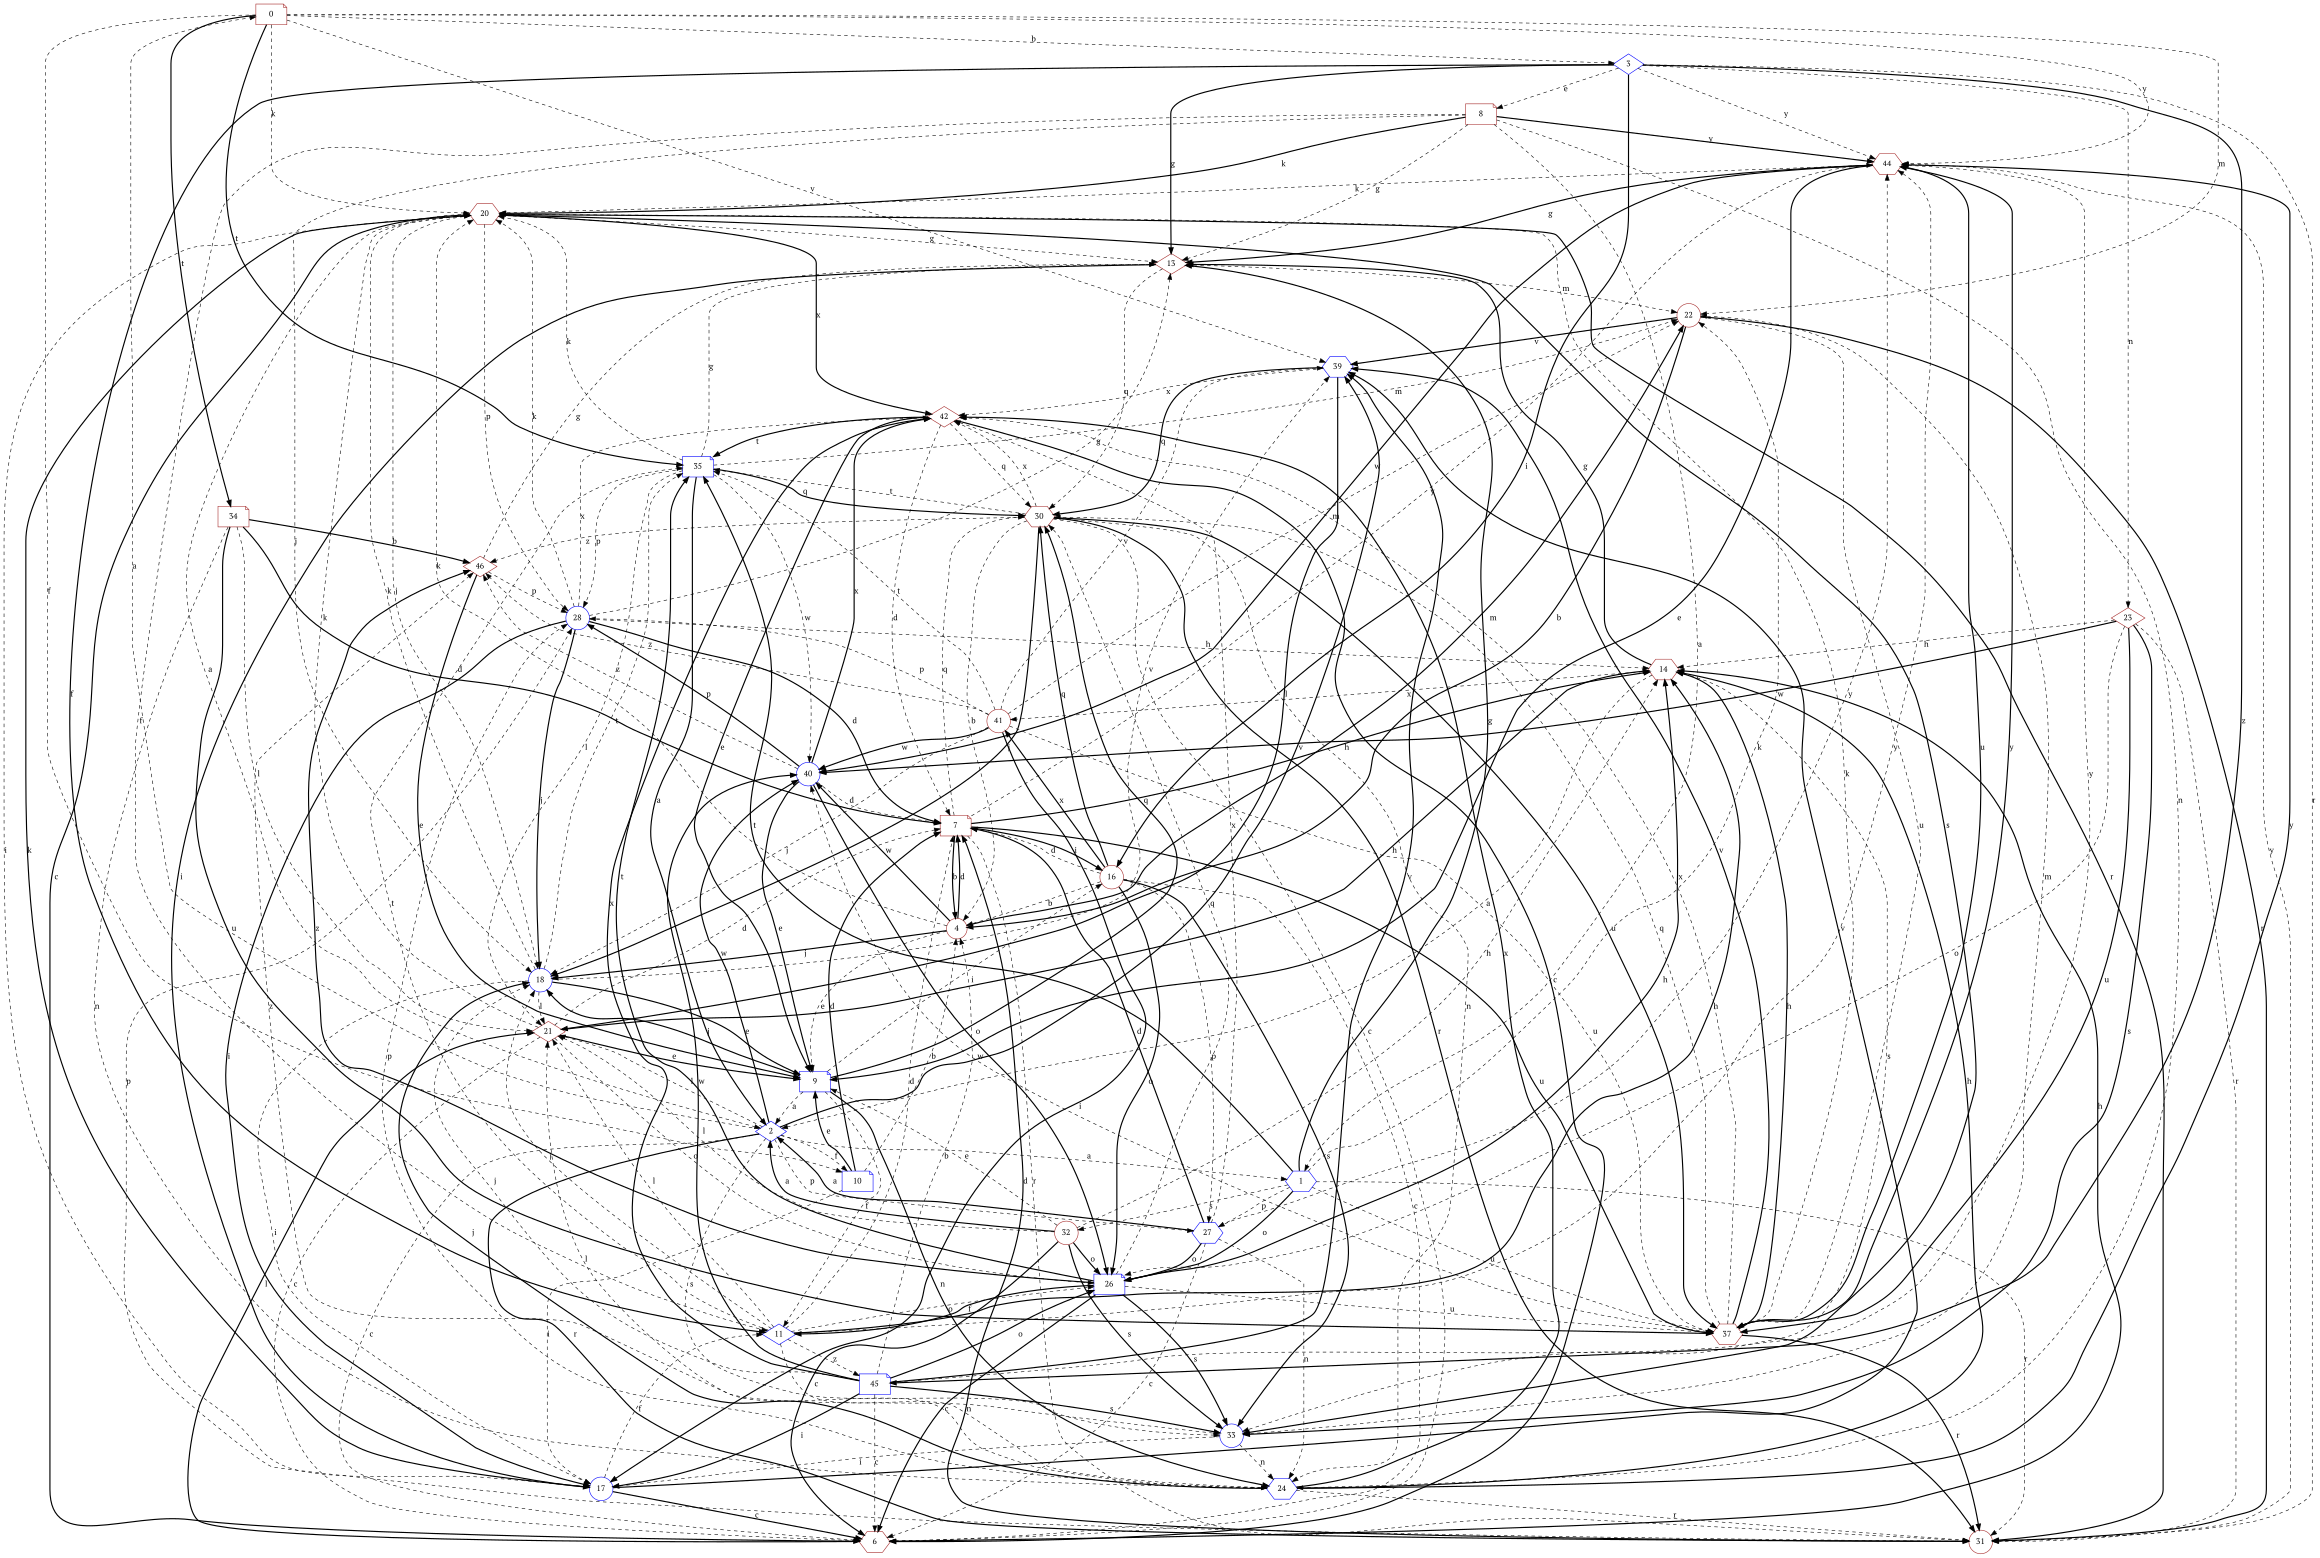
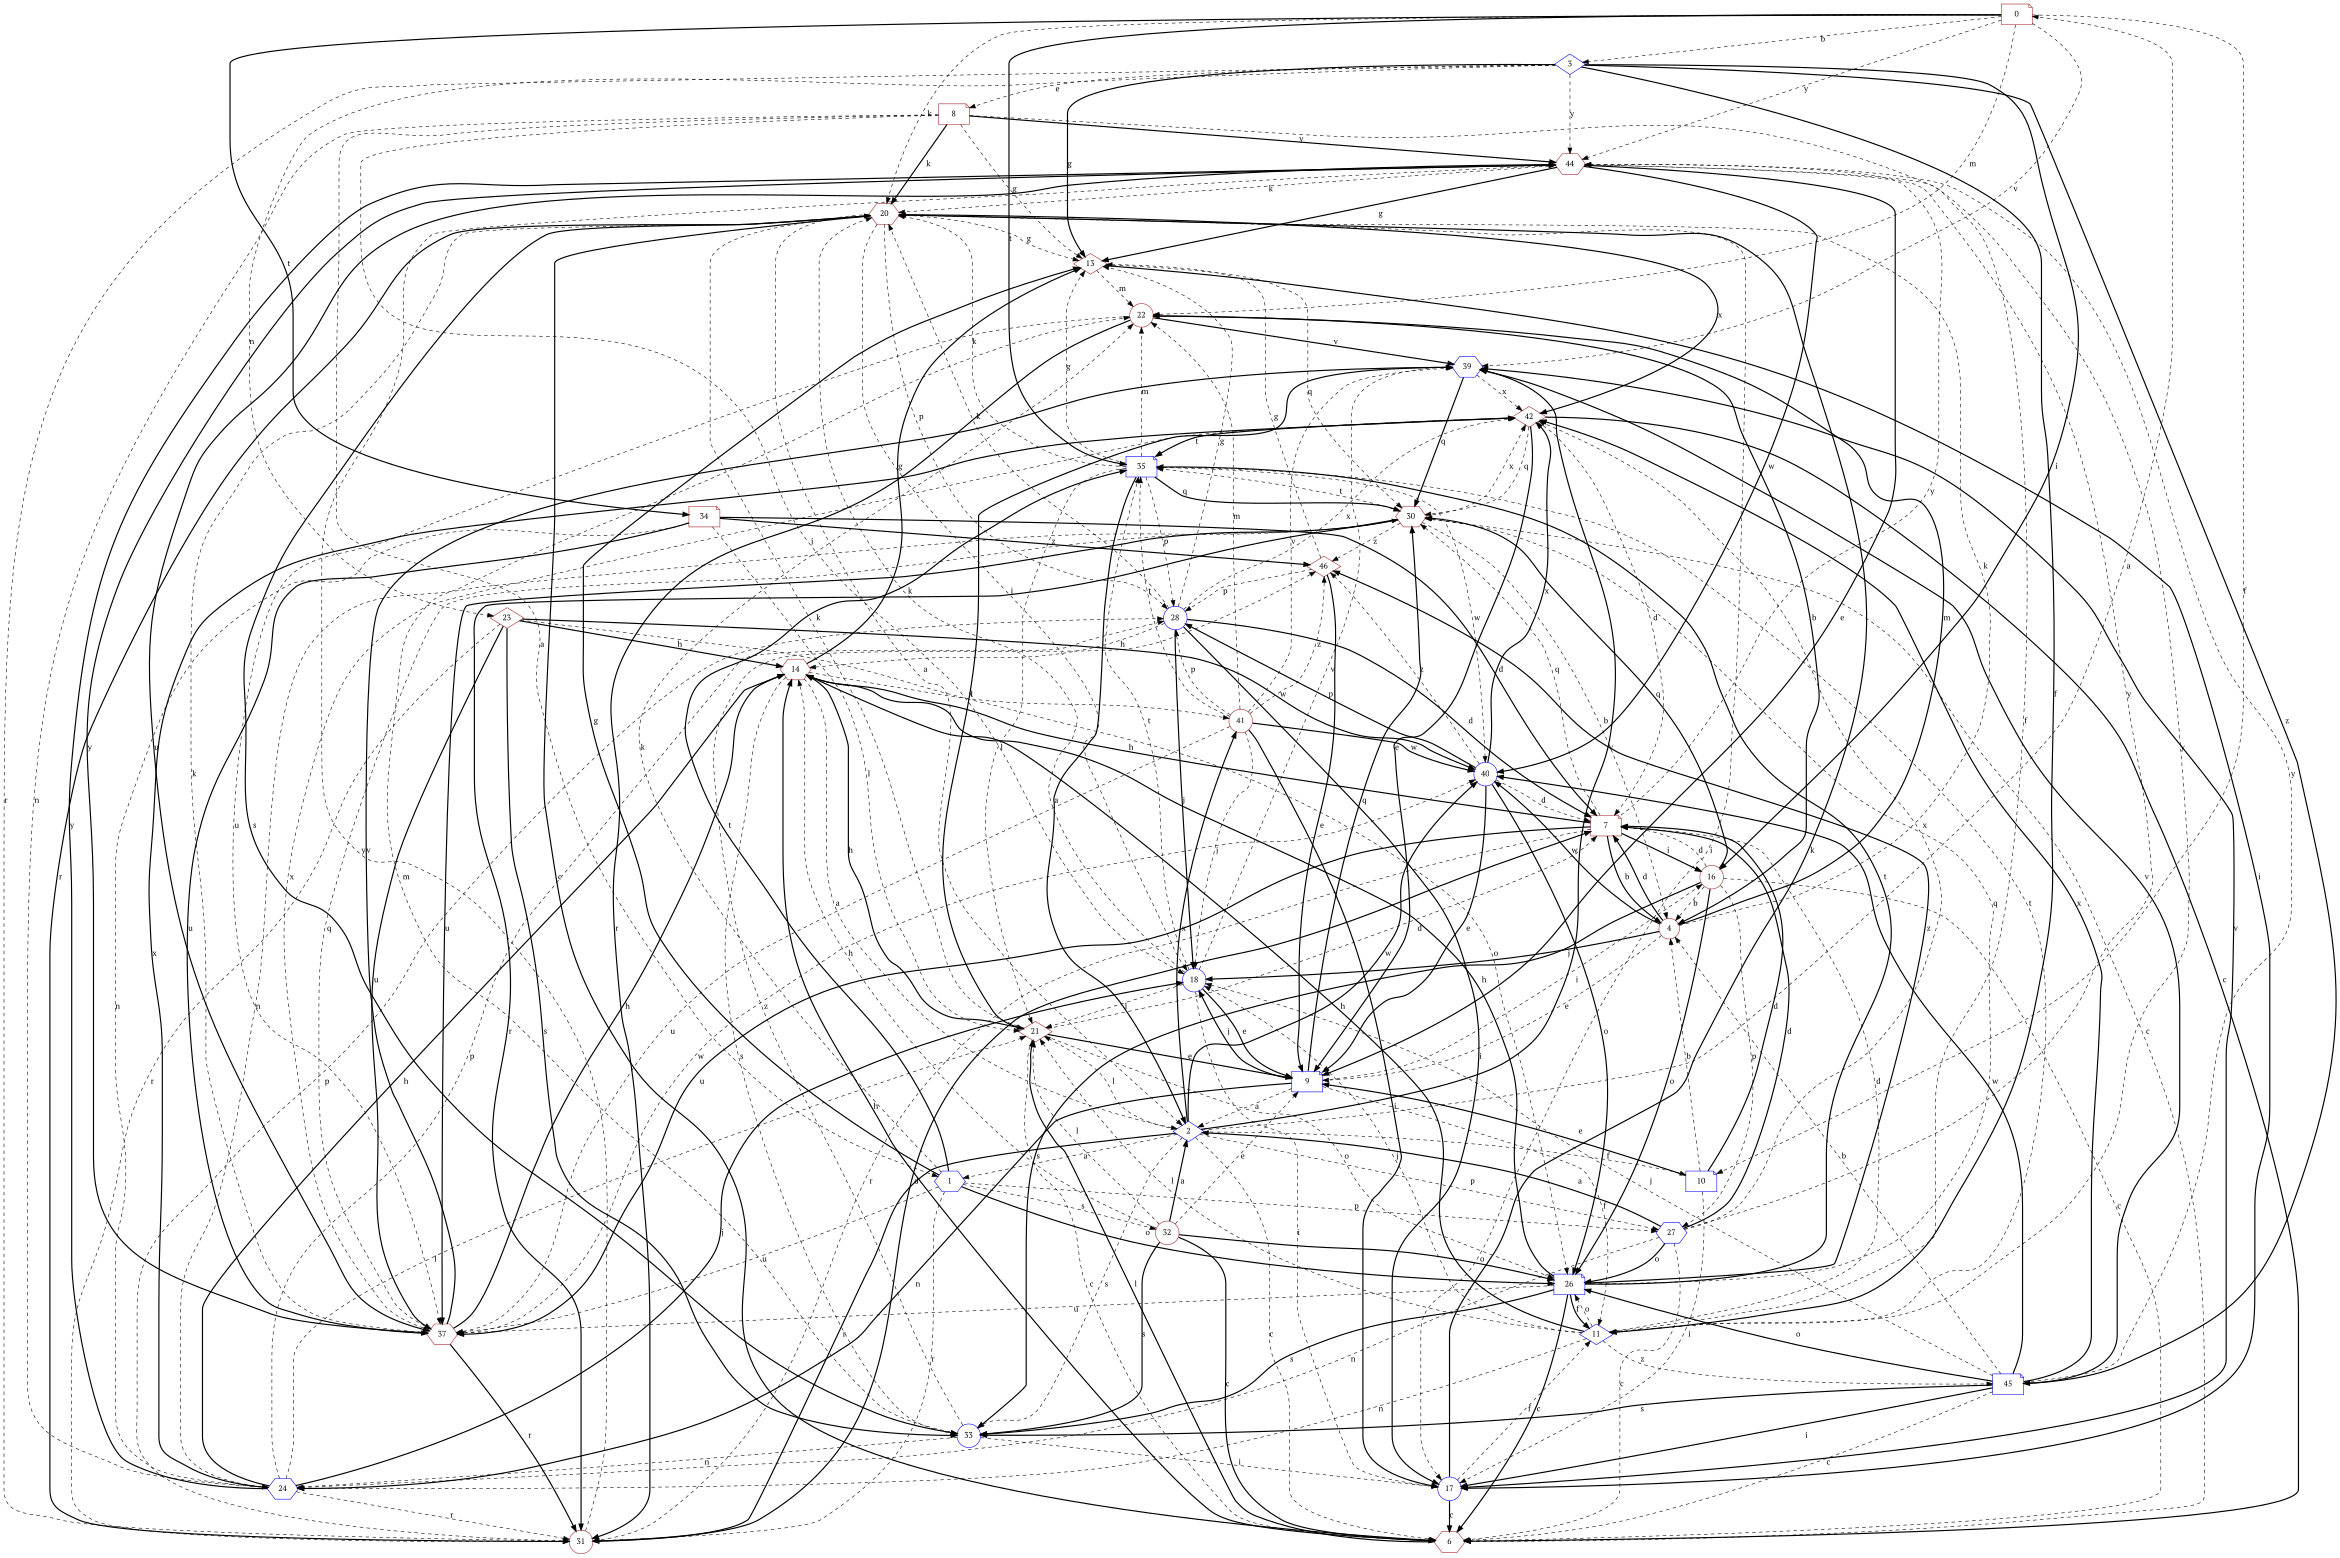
(395, 542) -> (1053, 542)
(1899, 643) -> (648, 643)
(1057, 802) -> (1182, 916)
(891, 826) -> none
